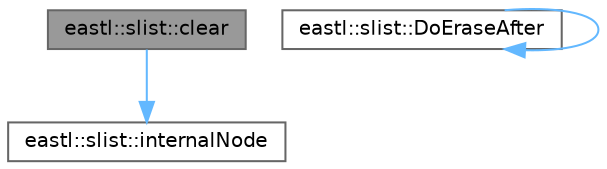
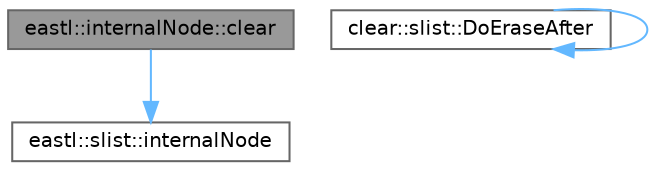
(147, 30) -> (151, 30)
(422, 30) -> (471, 30)
